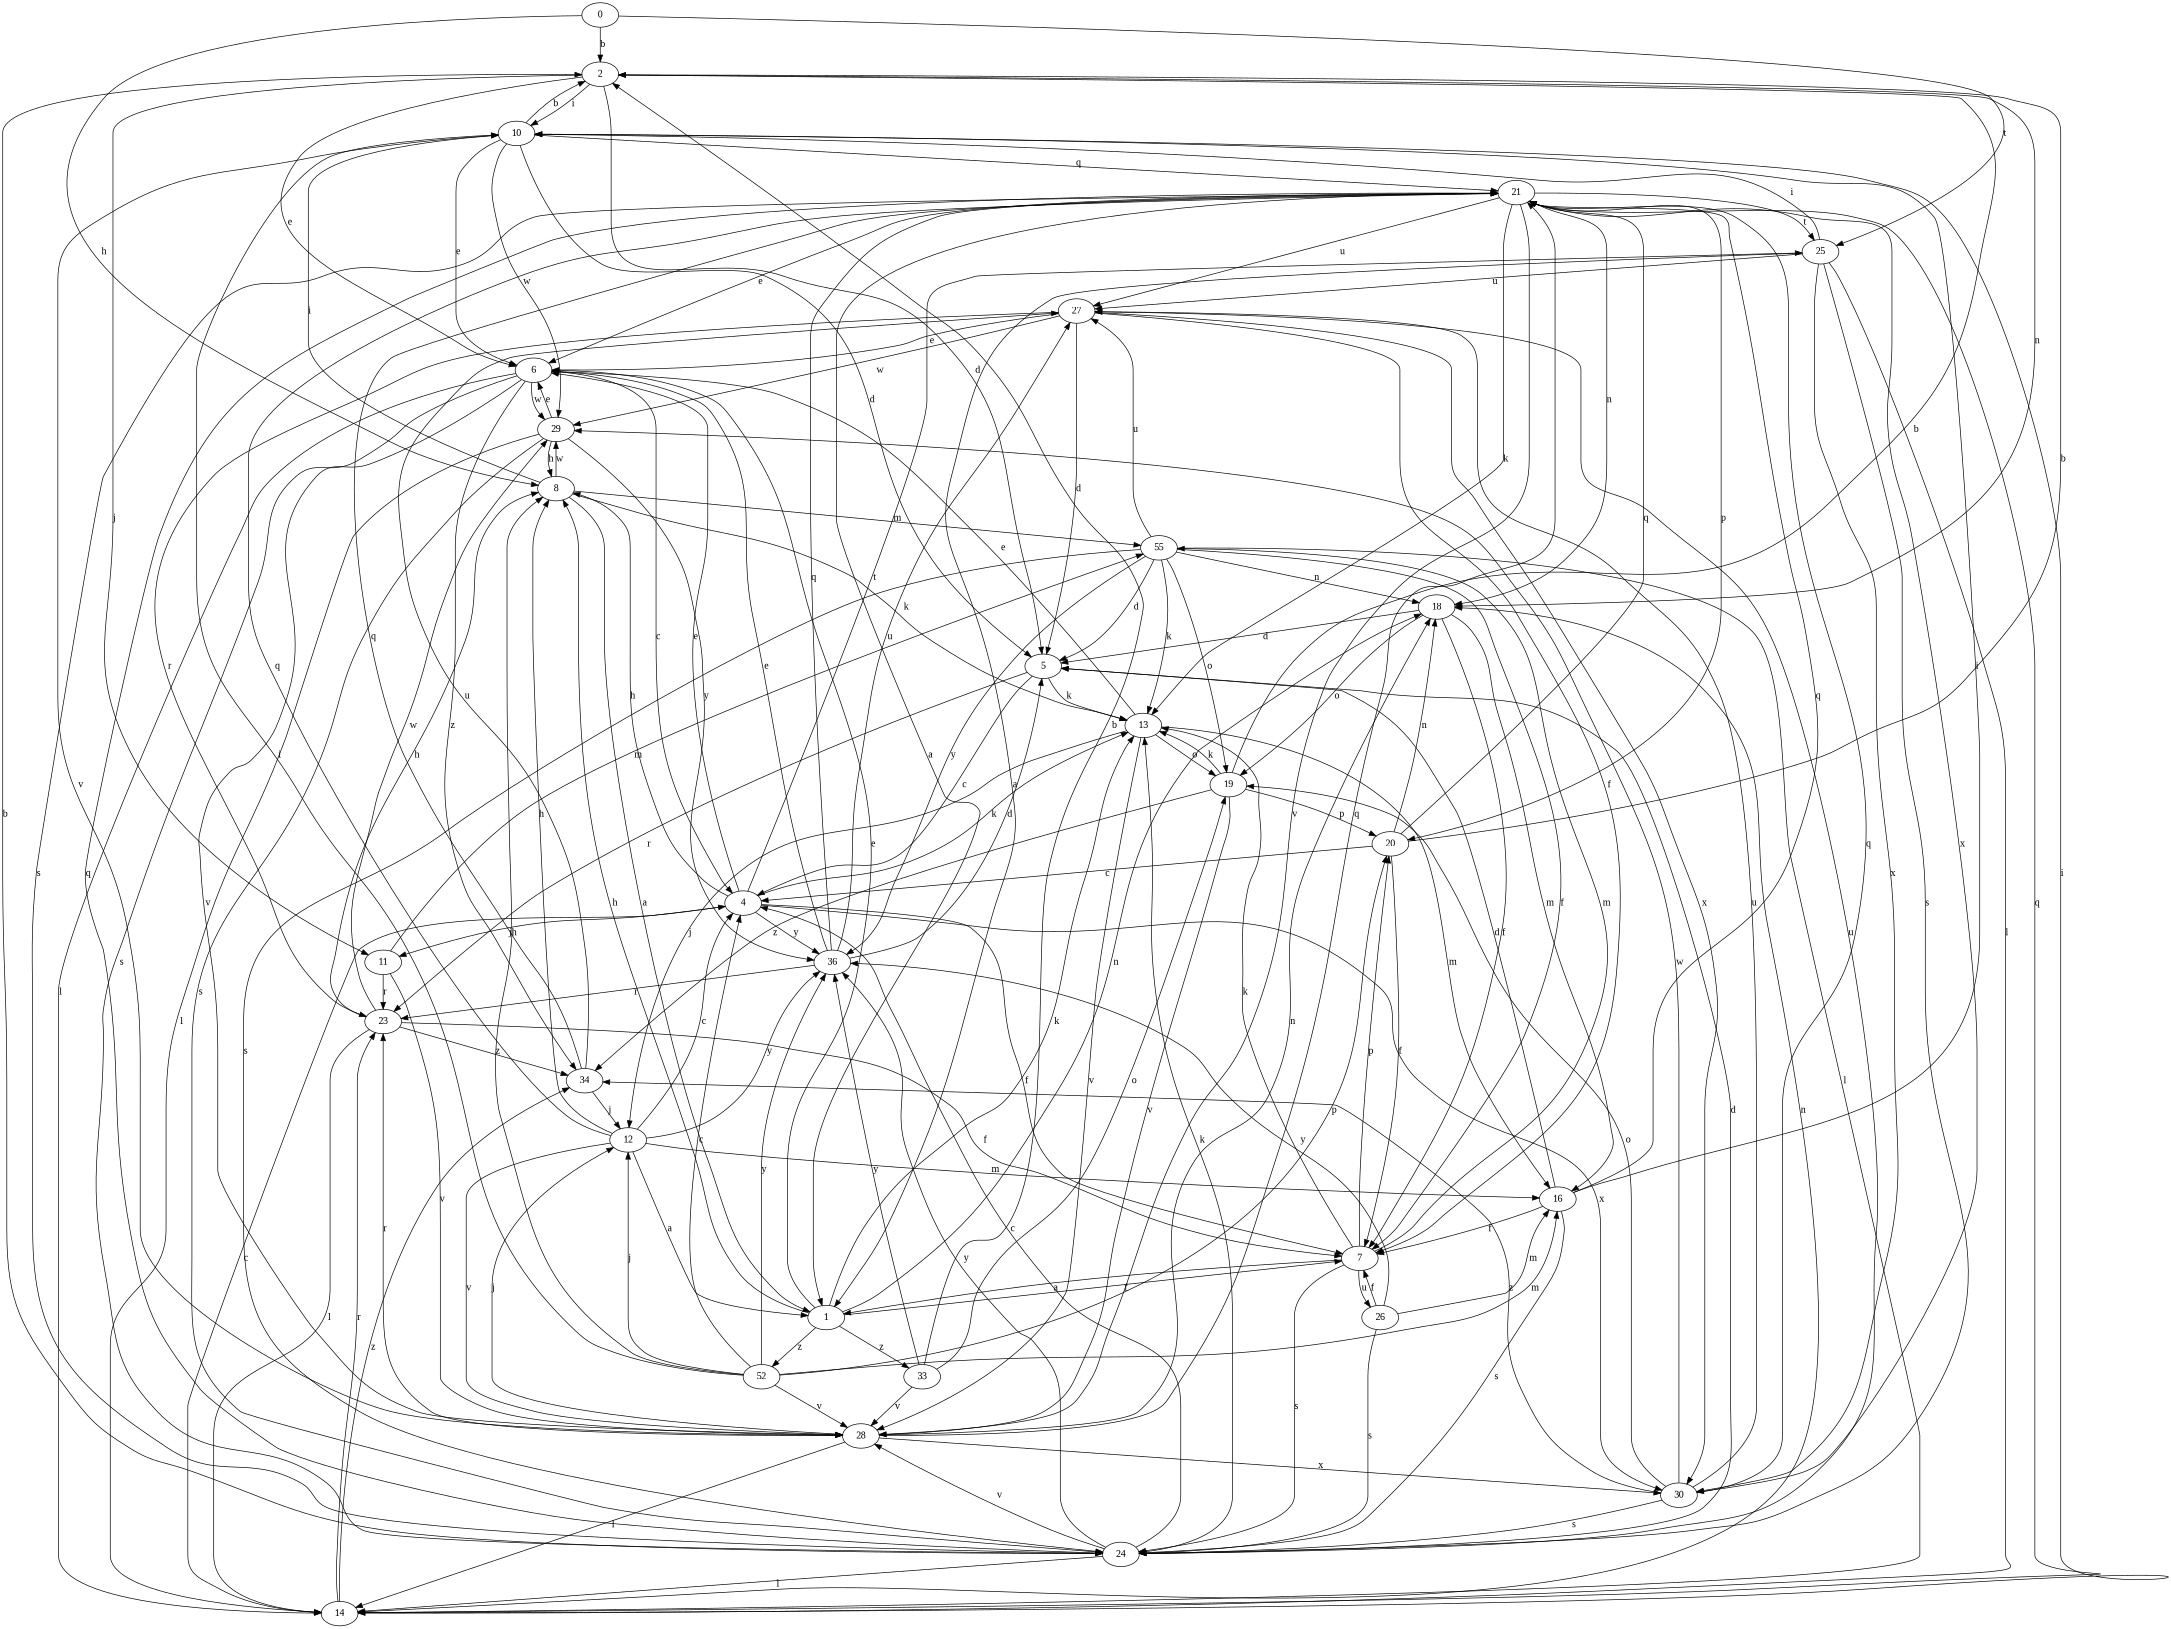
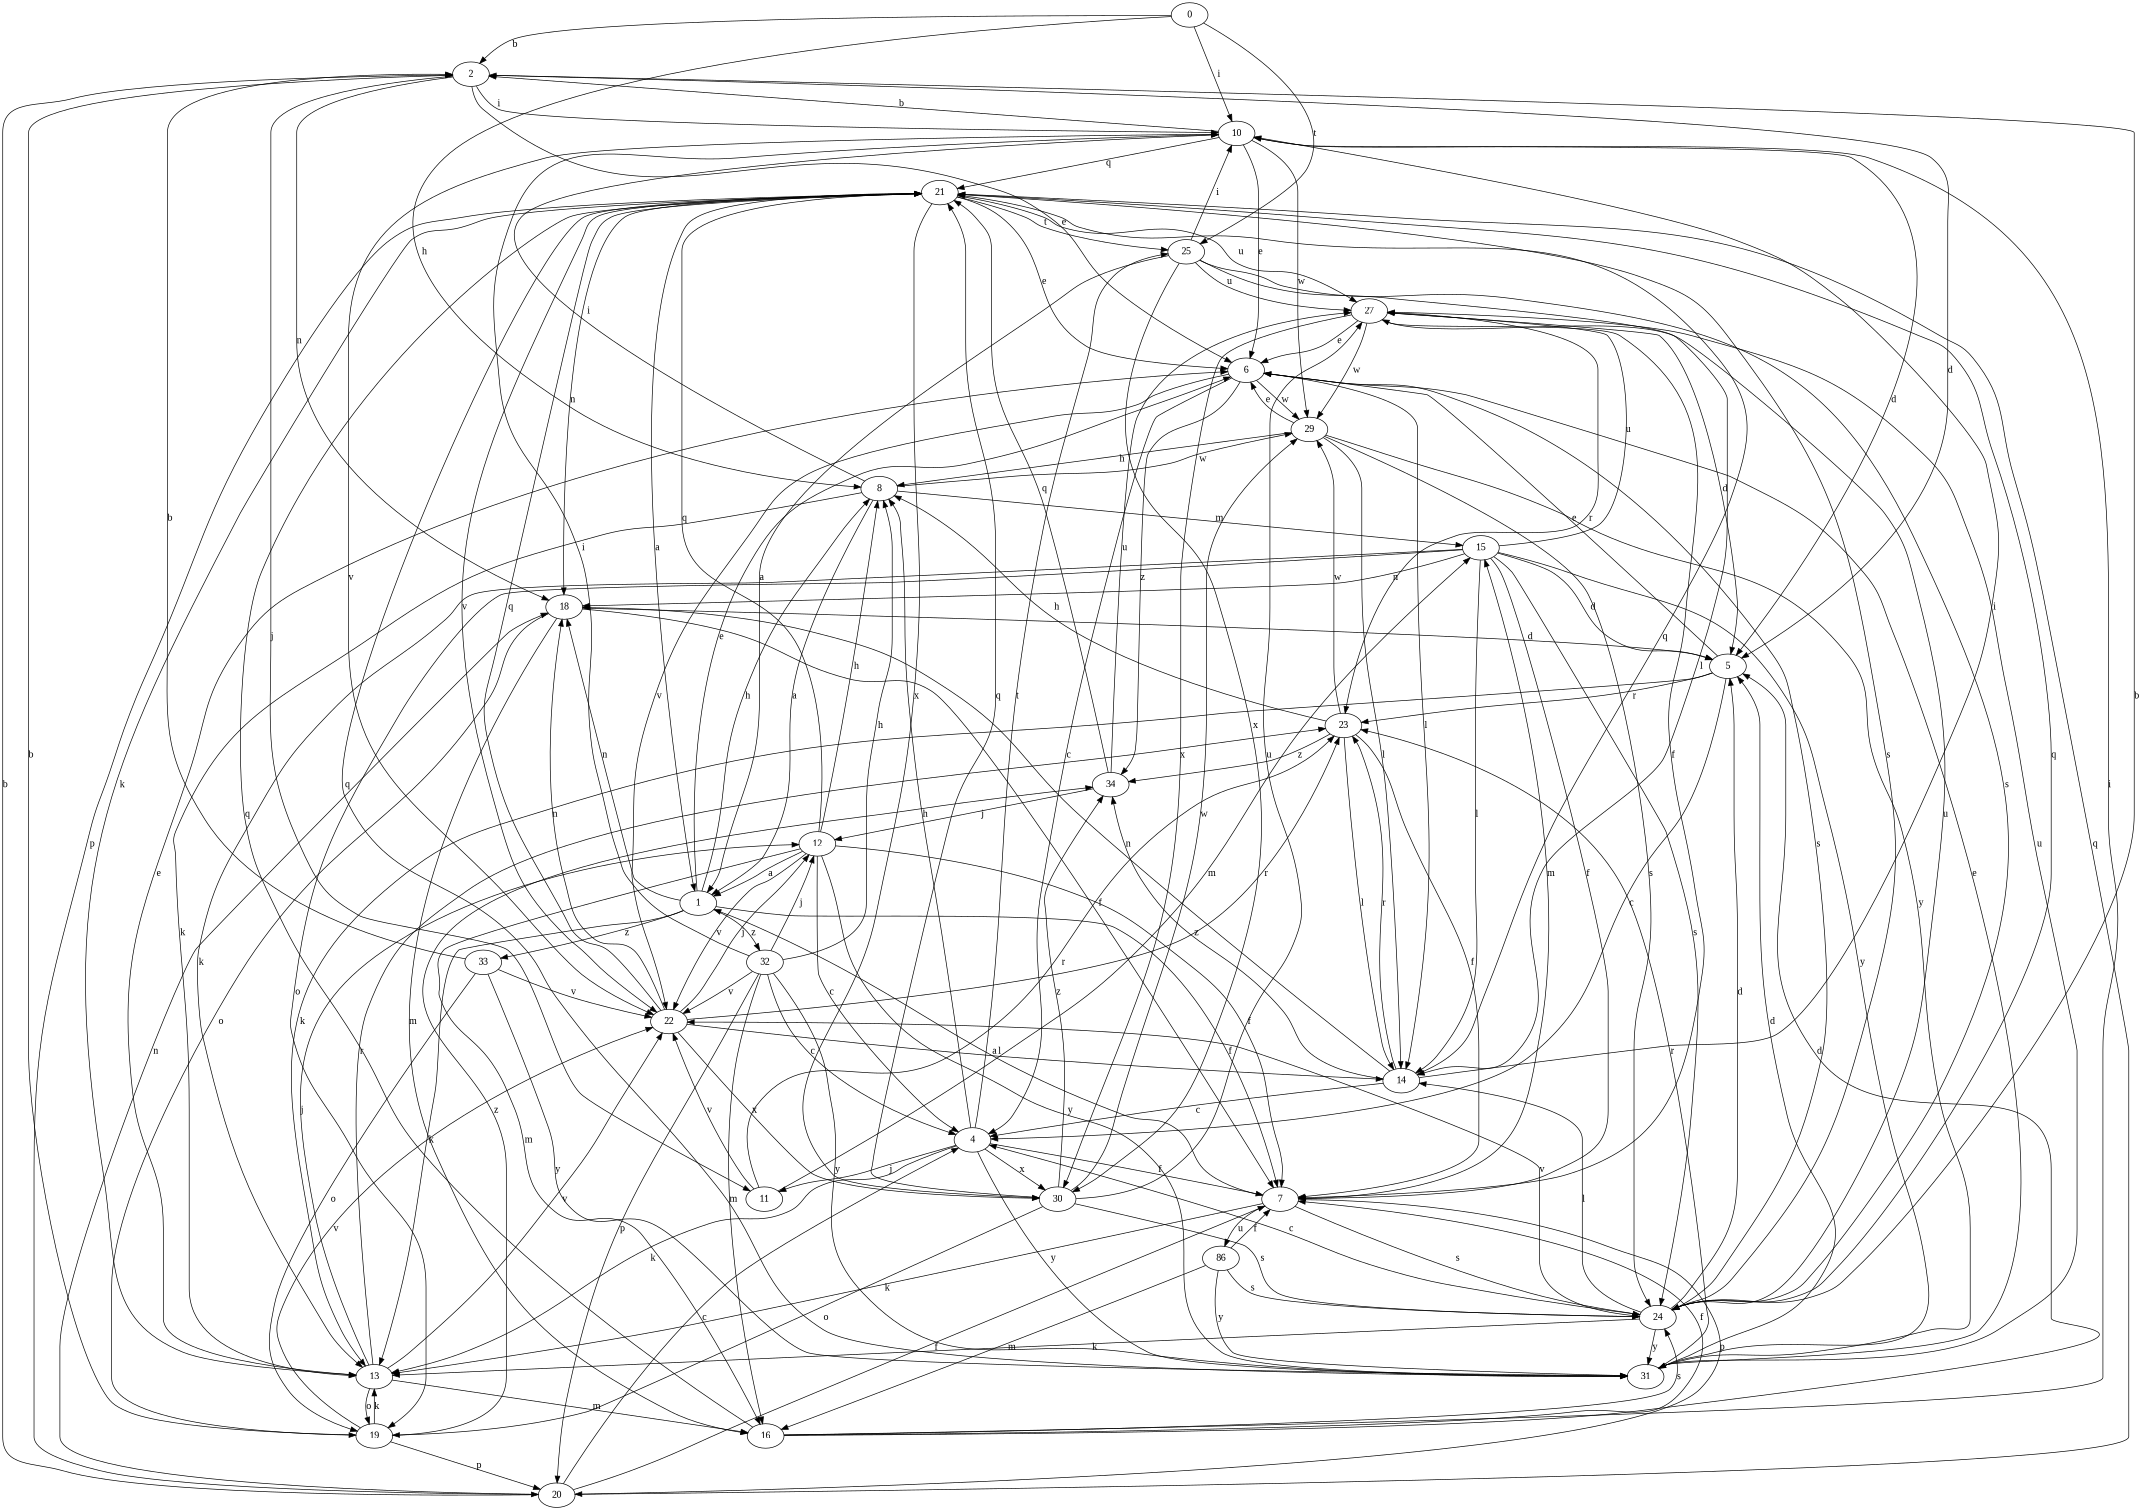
none -> (1212, 71)
(1159, 548) -> (1481, 548)
(701, 580) -> (1516, 471)
none -> (599, 836)
none -> (1135, 923)
(832, 962) -> (1646, 1377)
(1380, 1318) -> (1221, 1258)
(762, 1377) -> (765, 962)
(861, 1436) -> (669, 1022)
